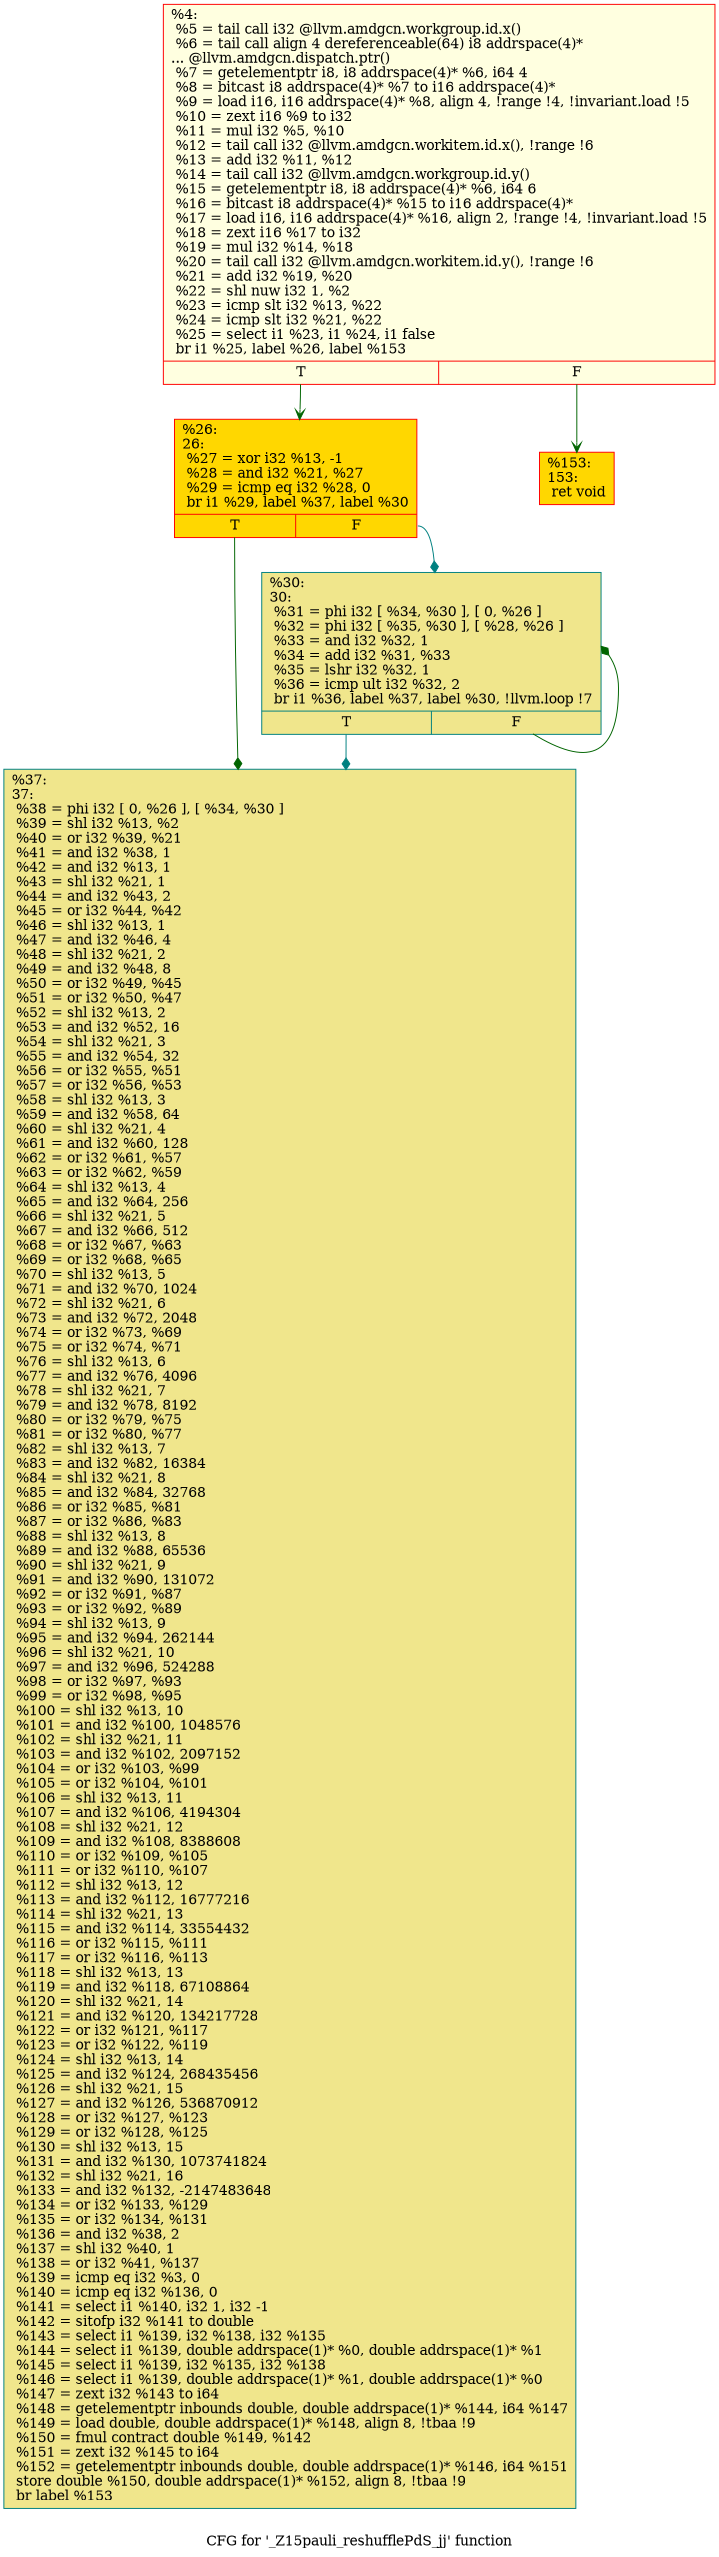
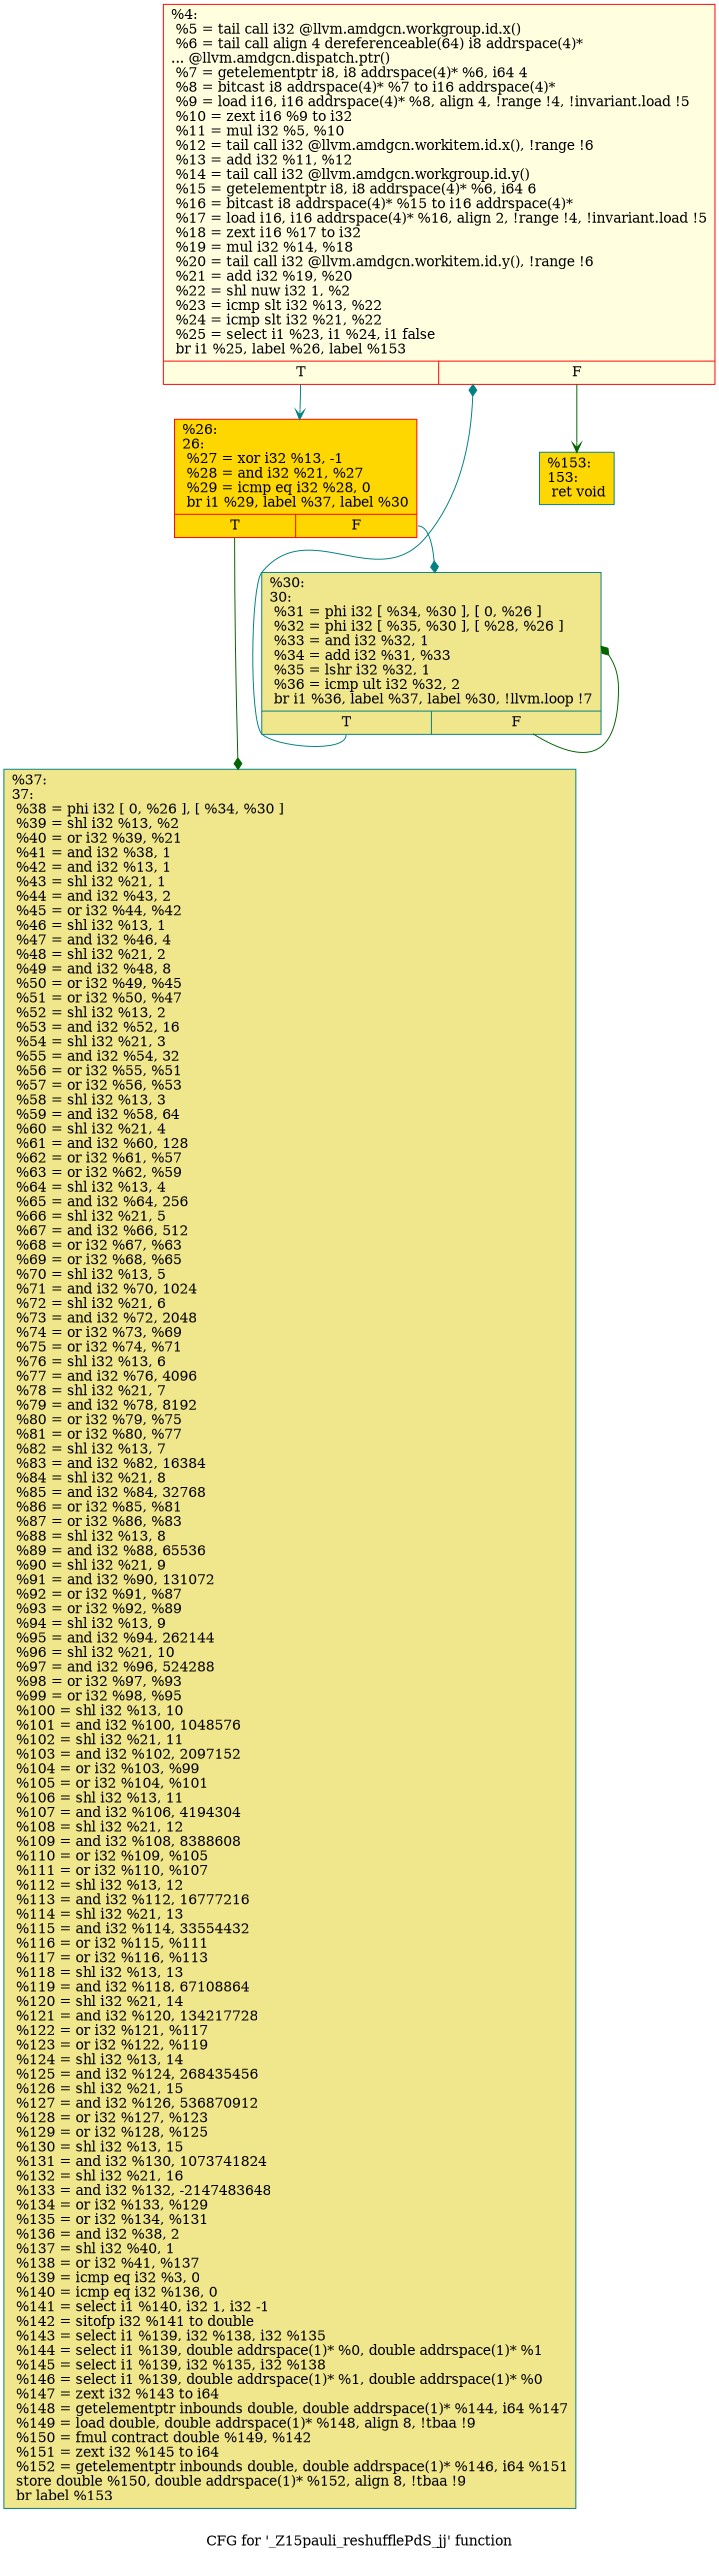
(300, 397) -> (300, 397)
(577, 478) -> (577, 478)
(346, 746) -> (293, 553)
